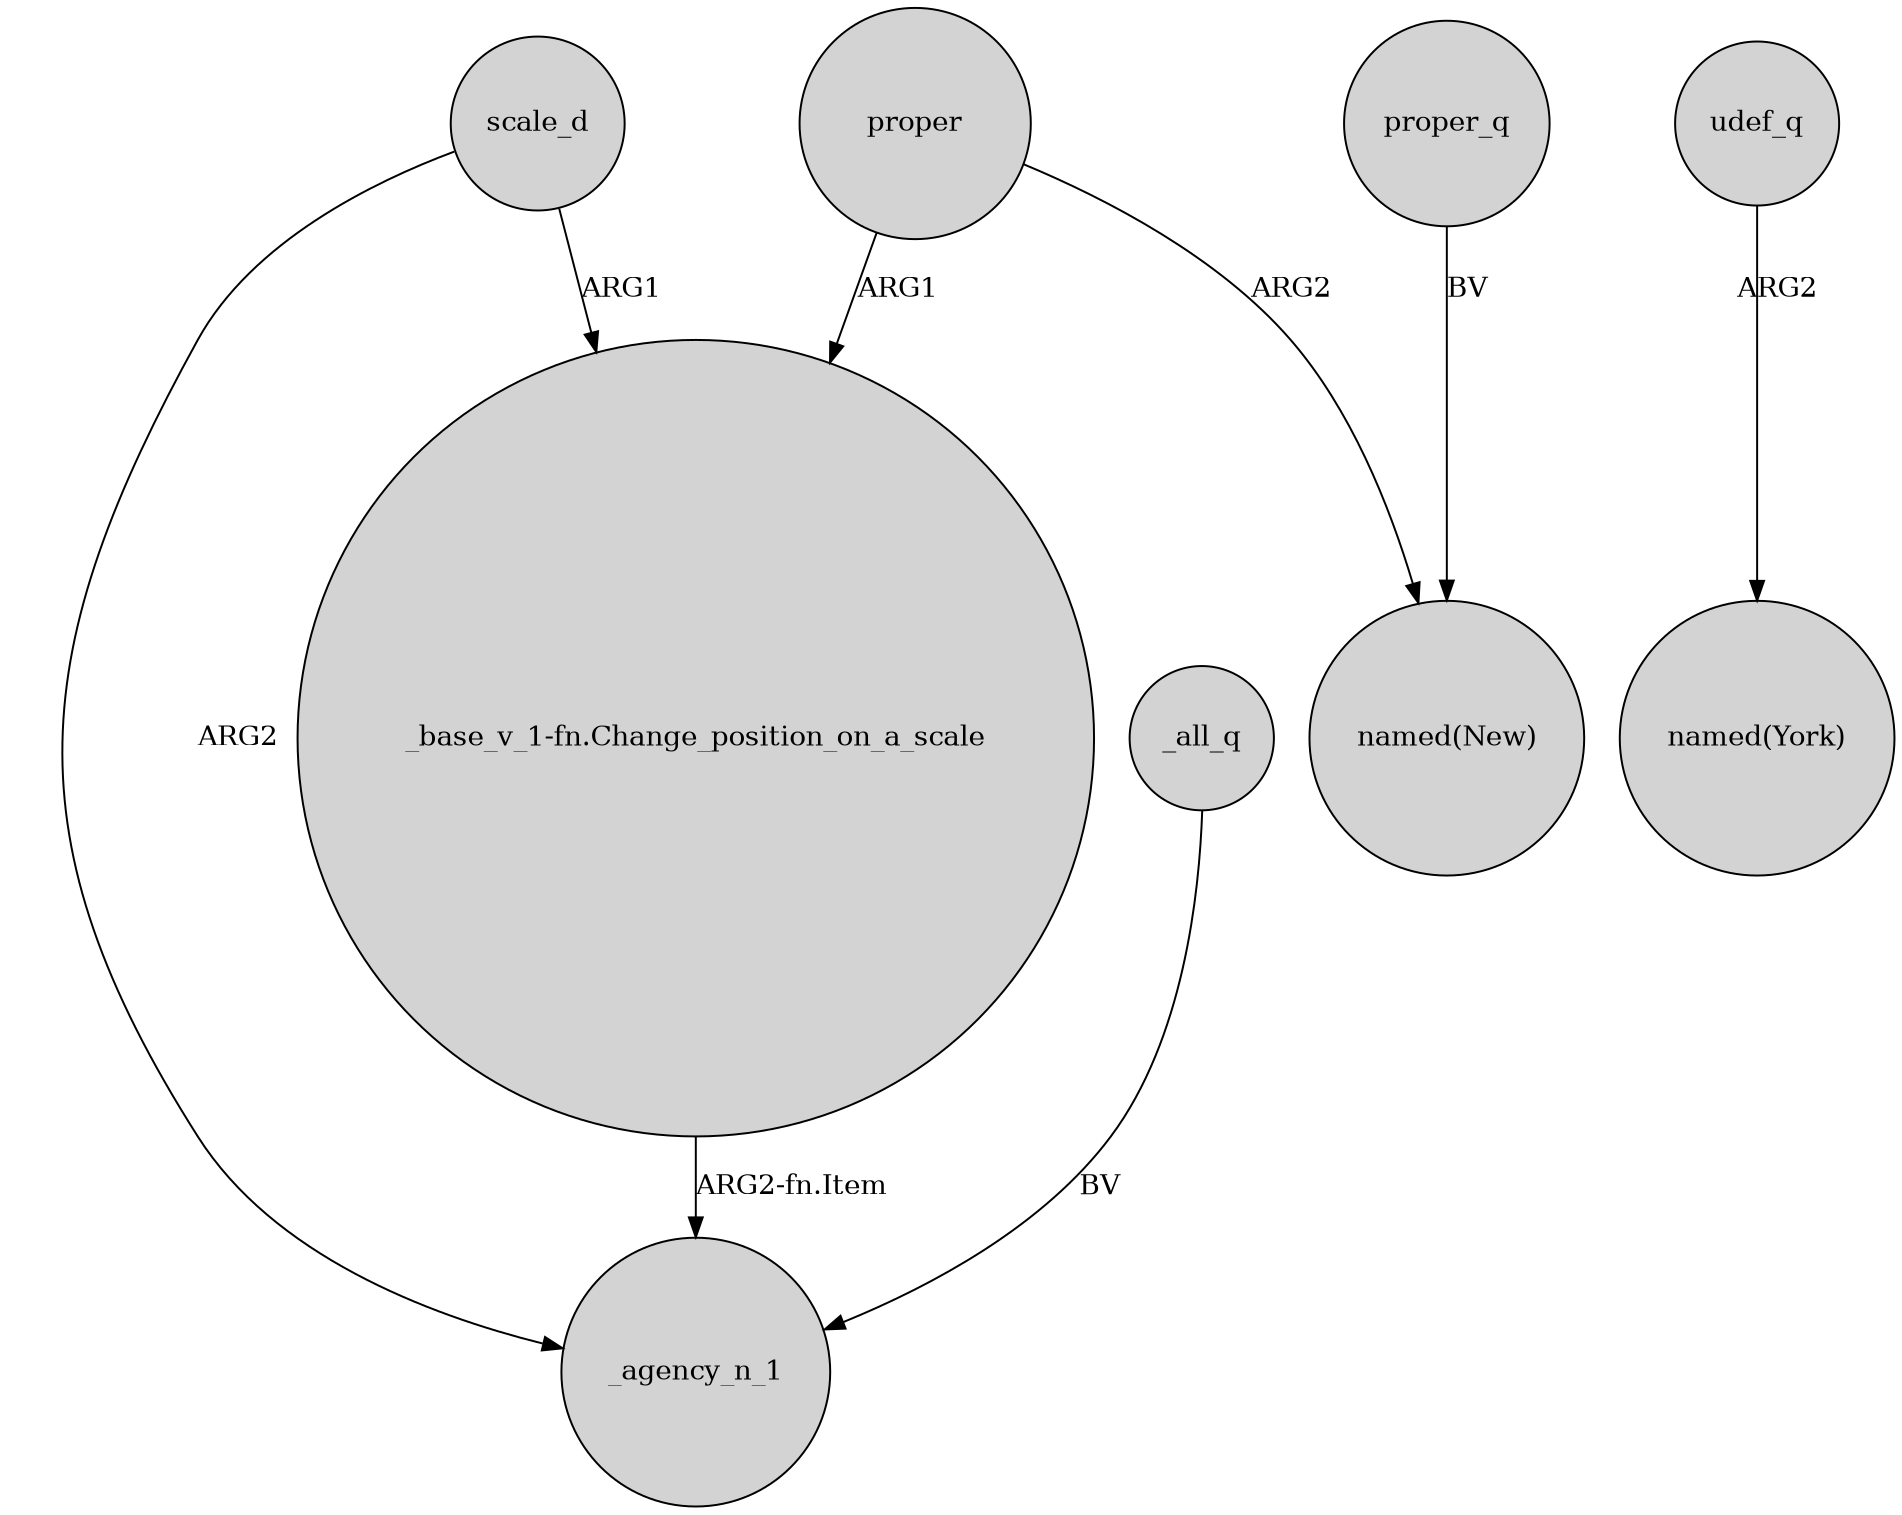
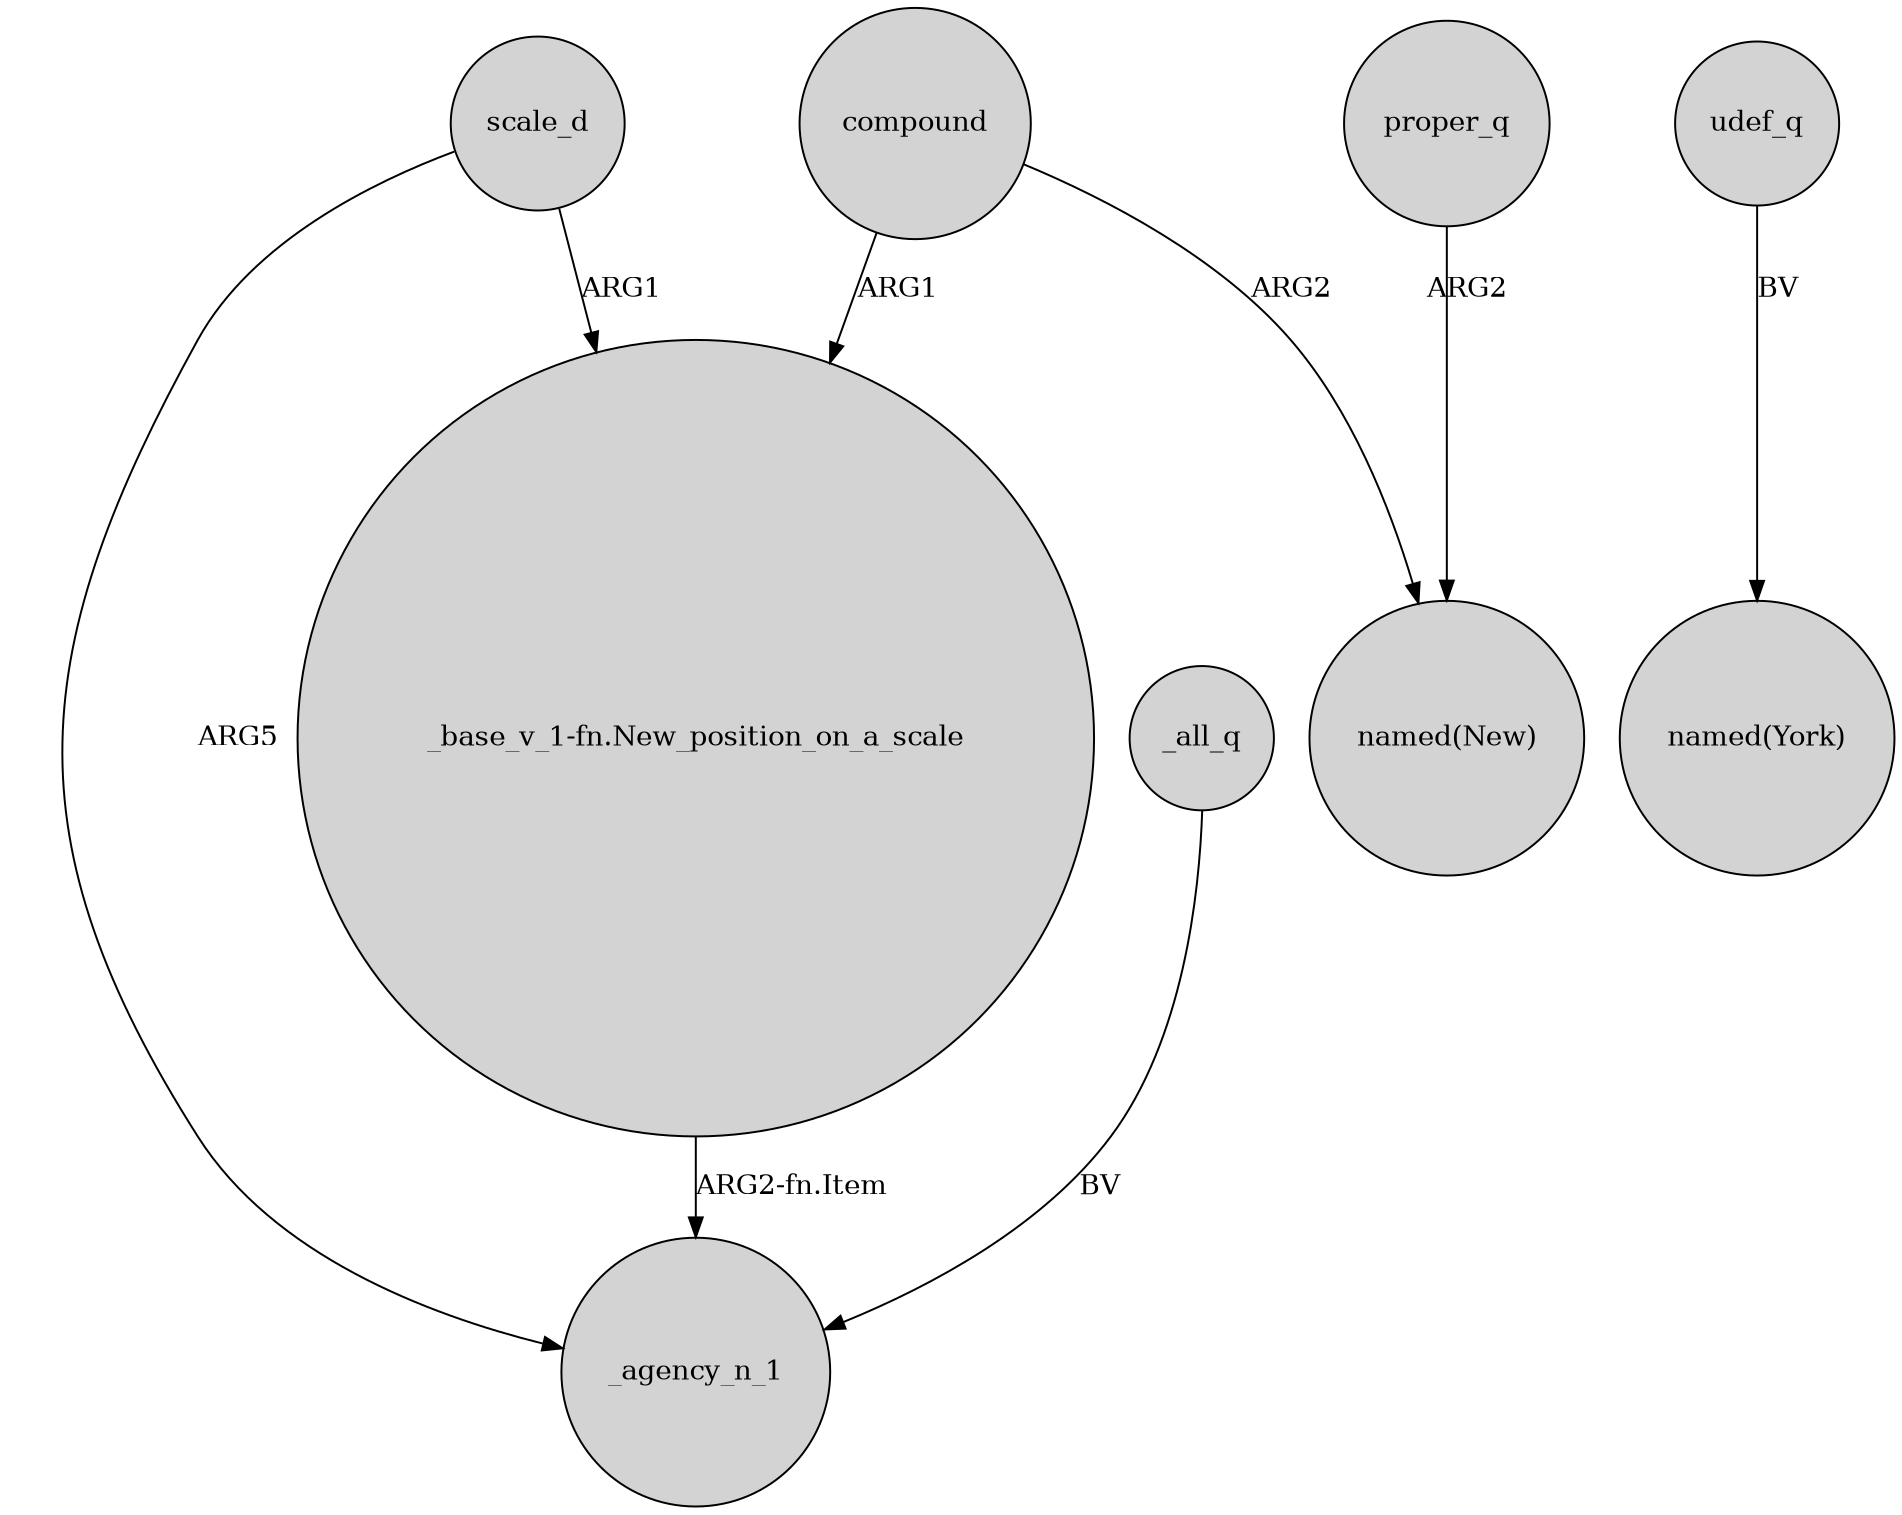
(915, 124) -> (915, 124)
(1468, 290) -> (1468, 290)
(1778, 290) -> (1778, 290)
(238, 738) -> (238, 738)
(696, 738) -> (696, 738)
